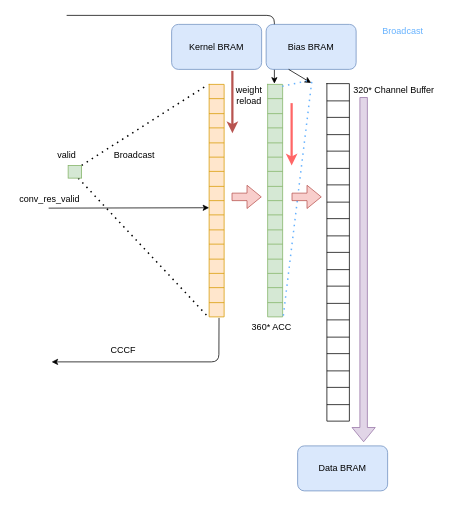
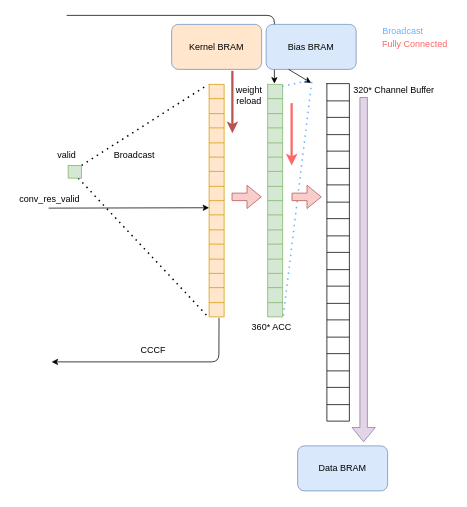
none -> (414, 45)
(216, 47) -> (216, 47)
(123, 351) -> (153, 351)
